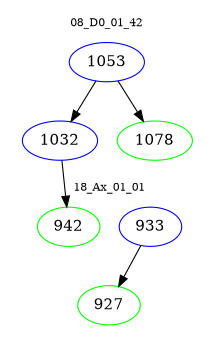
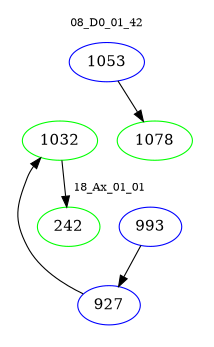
(86, 96) -> (21, 231)
(60, 141) -> (60, 141)
(69, 227) -> (69, 227)
(150, 227) -> (150, 227)
(109, 305) -> (109, 305)
